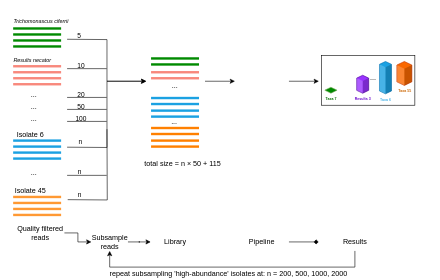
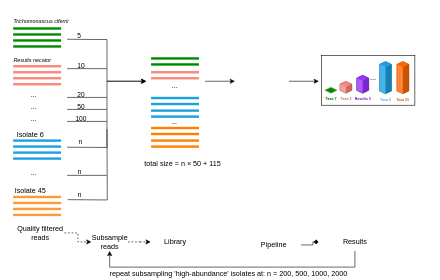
(404, 74) -> (403, 78)
none -> (346, 87)
(78, 235) -> (78, 235)
(138, 242) -> (138, 242)
(262, 242) -> (274, 245)
